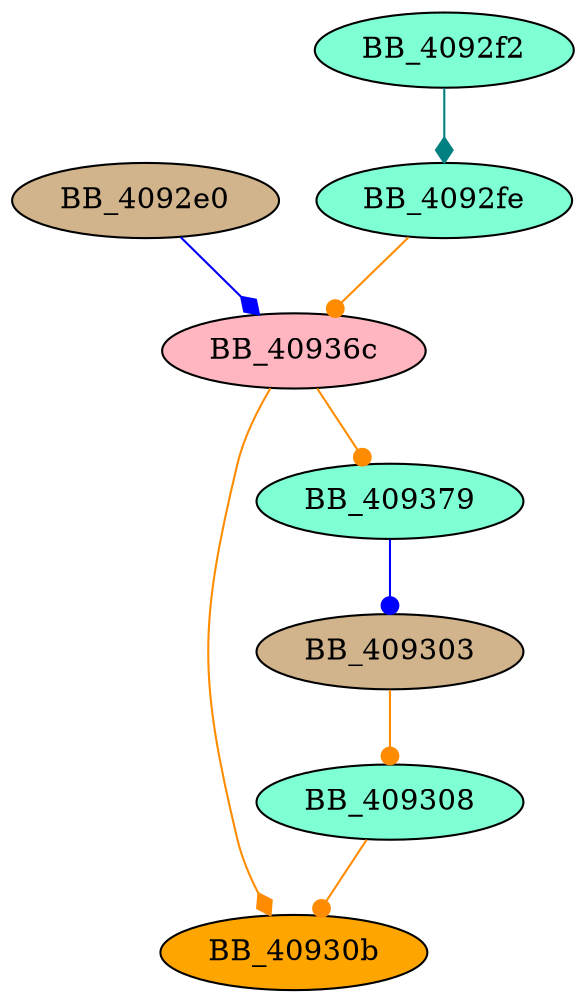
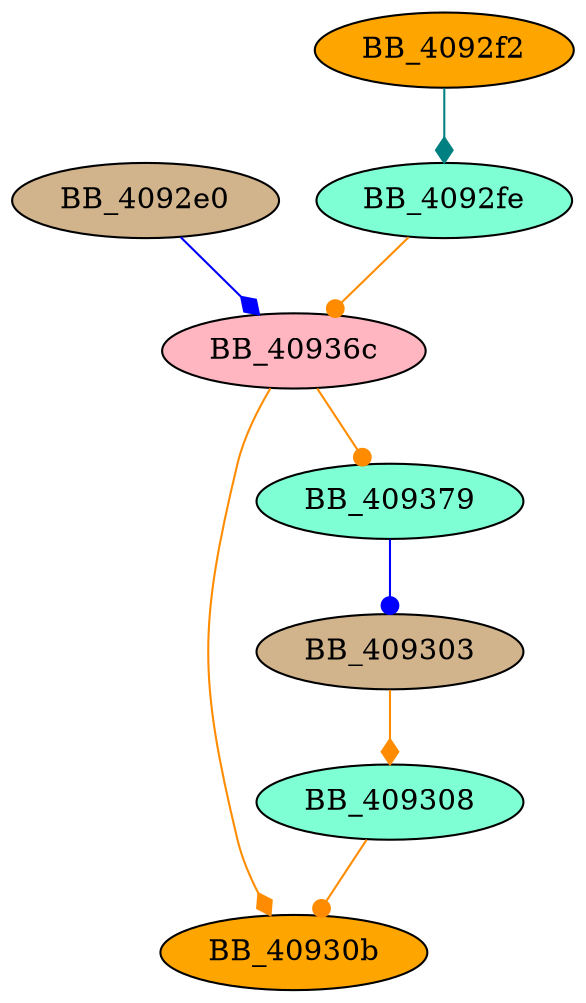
(444, 50) -> (444, 50)
(390, 719) -> (390, 715)
